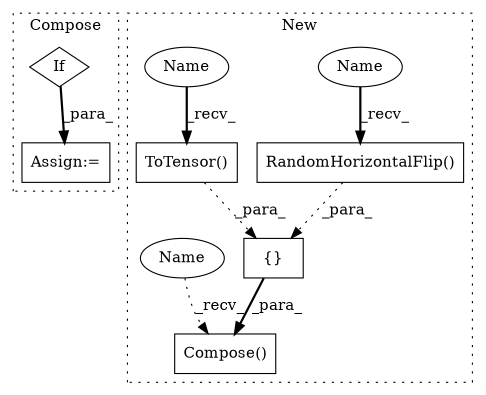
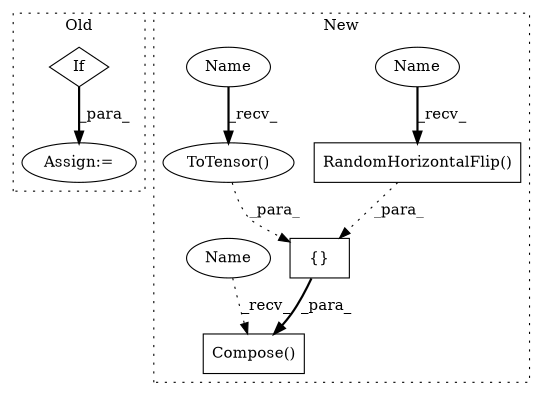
(66, 26) -> (79, 26)
(66, 163) -> (79, 163)
(187, 163) -> (229, 163)
